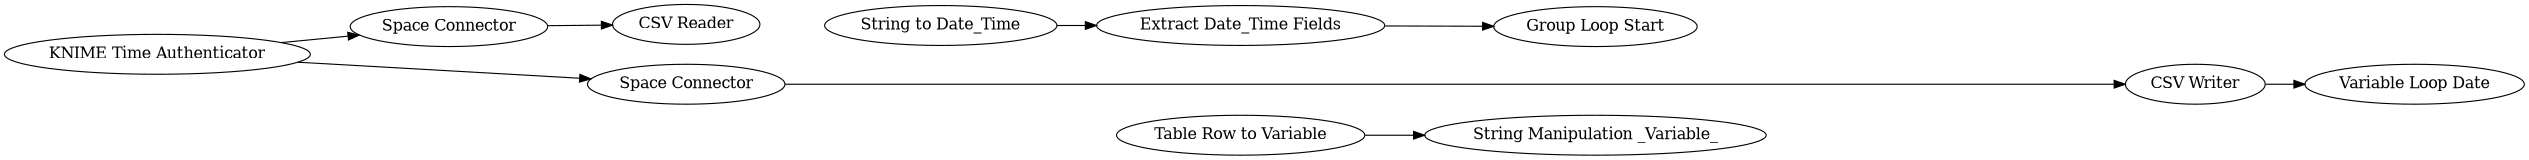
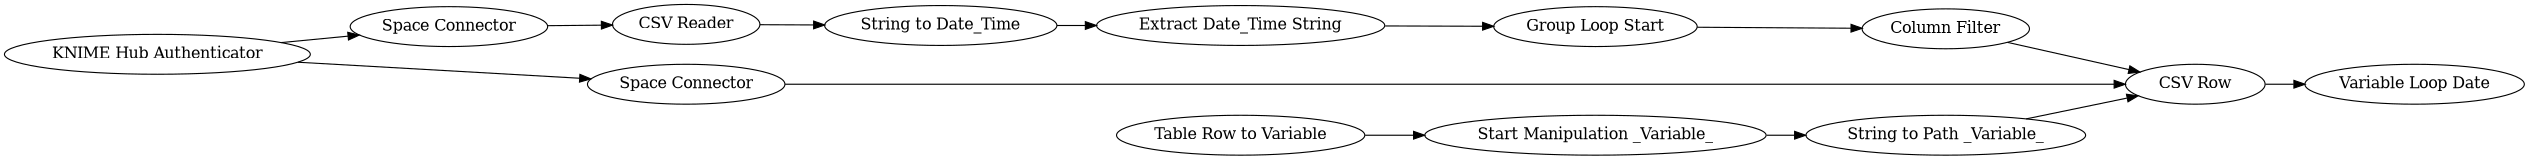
none -> (787, 25)
(1241, 25) -> (1241, 25)
none -> (1946, 29)
(157, 54) -> (157, 54)
(2195, 84) -> (2195, 84)
(1595, 135) -> (1595, 135)
none -> (1946, 135)
